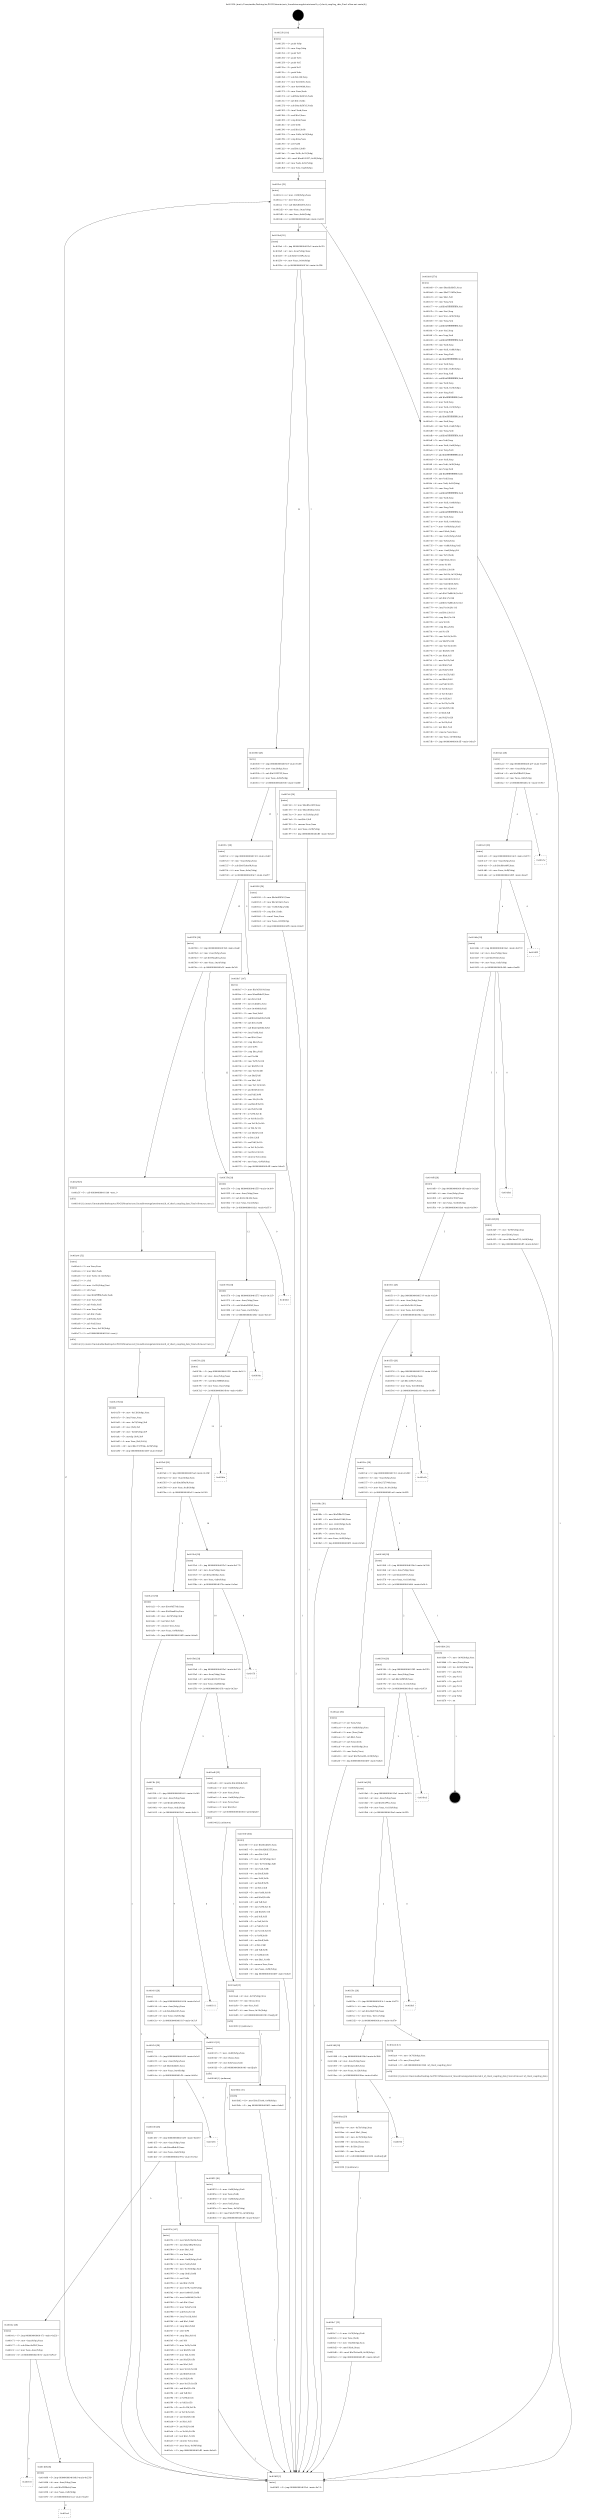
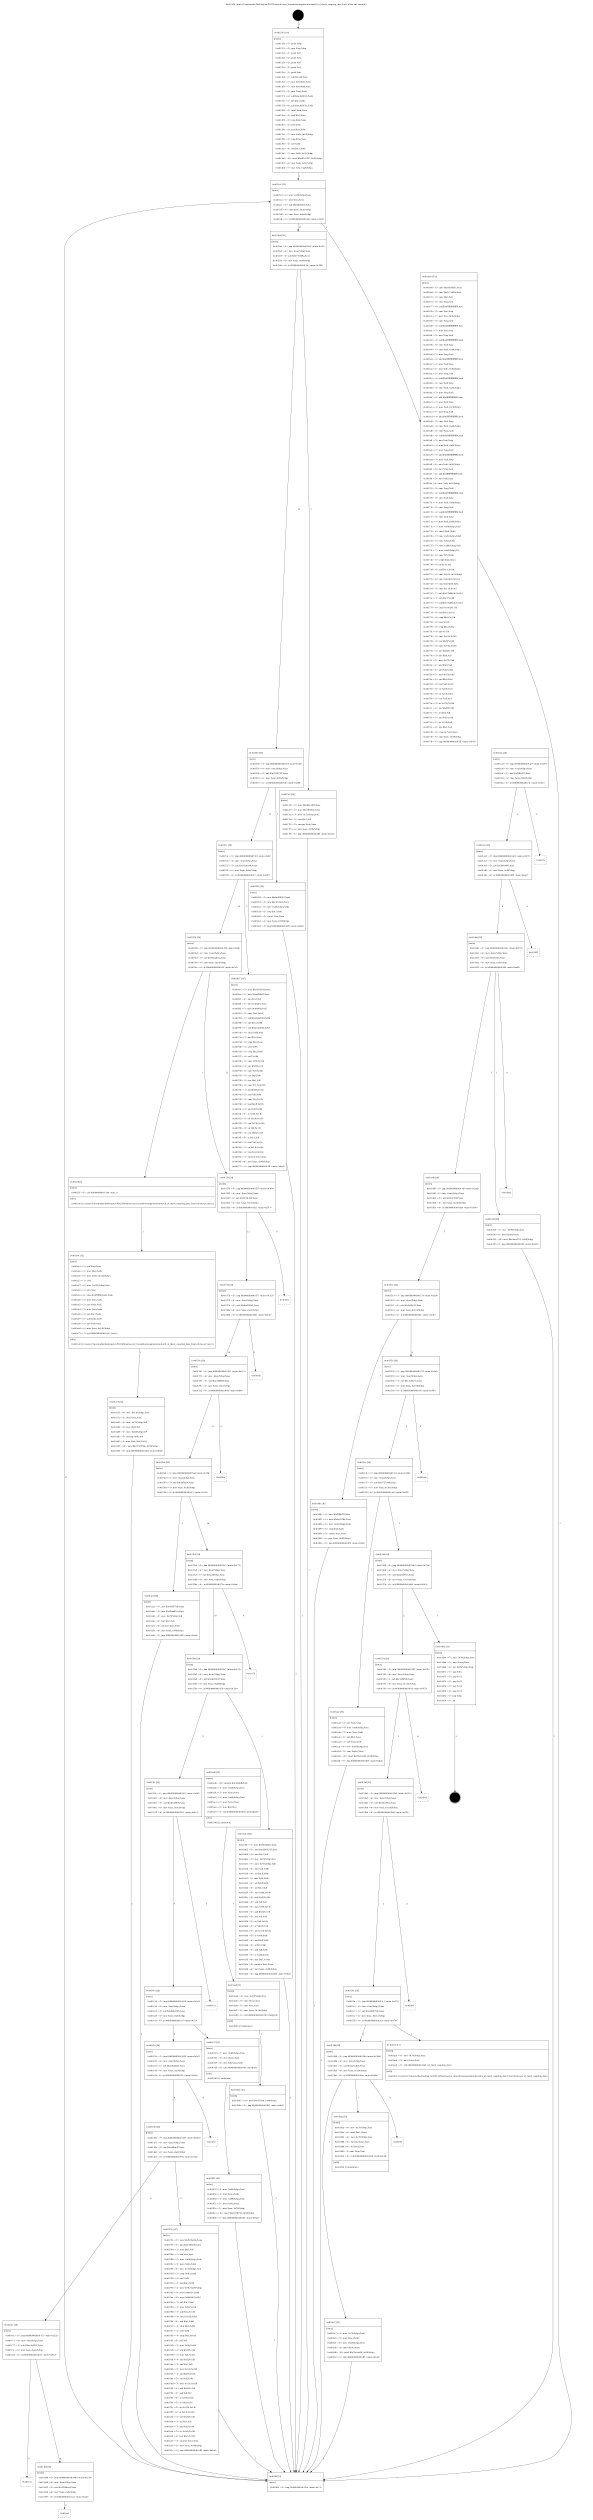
(222, 1730) -> (259, 1757)
(357, 2244) -> (323, 2198)
